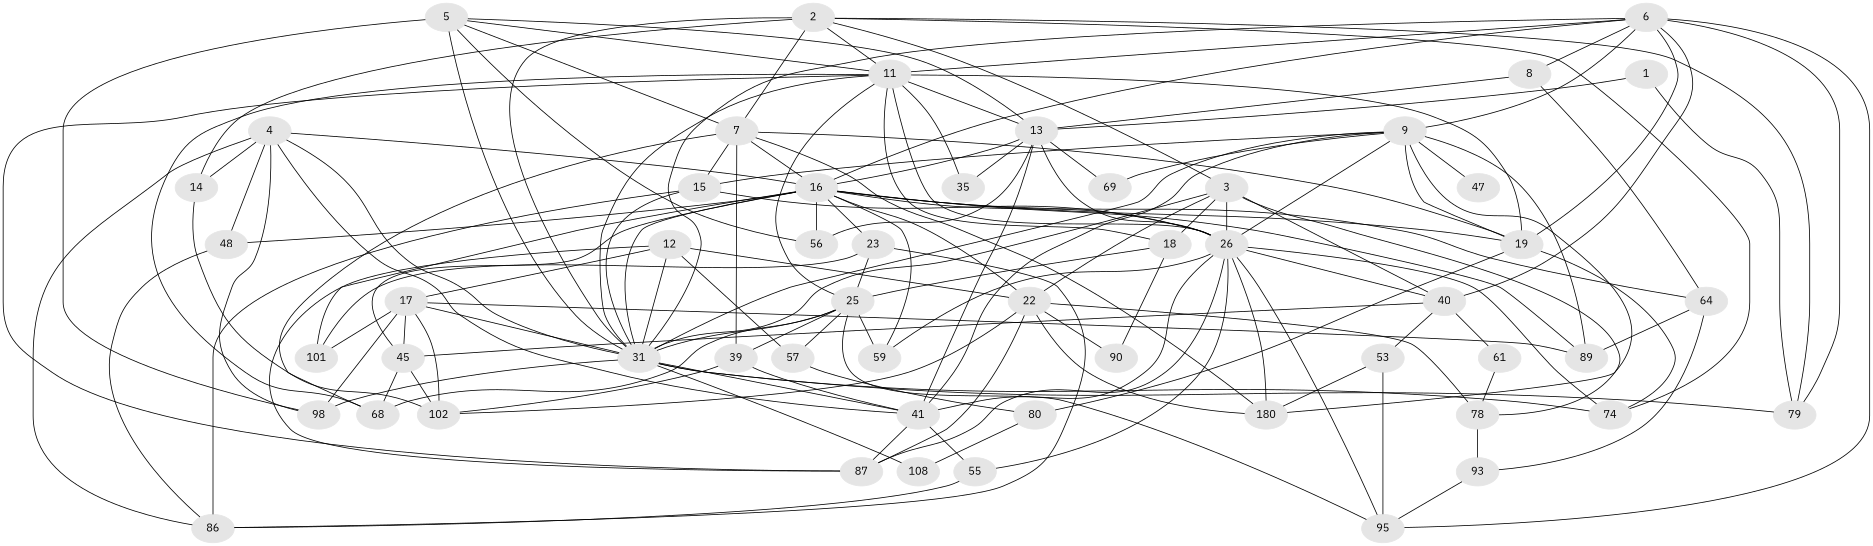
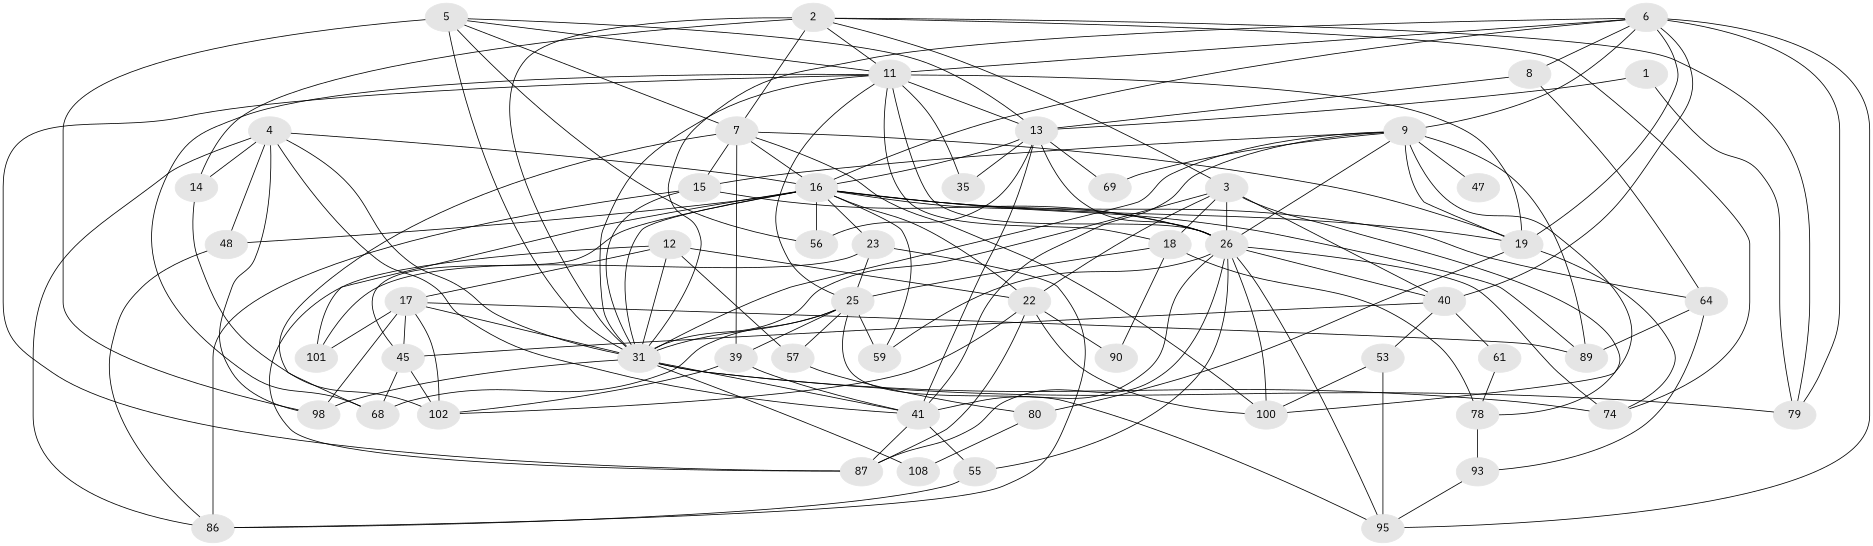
(1272, 322) -> (1349, 296)
(1266, 415) -> (1266, 415)
